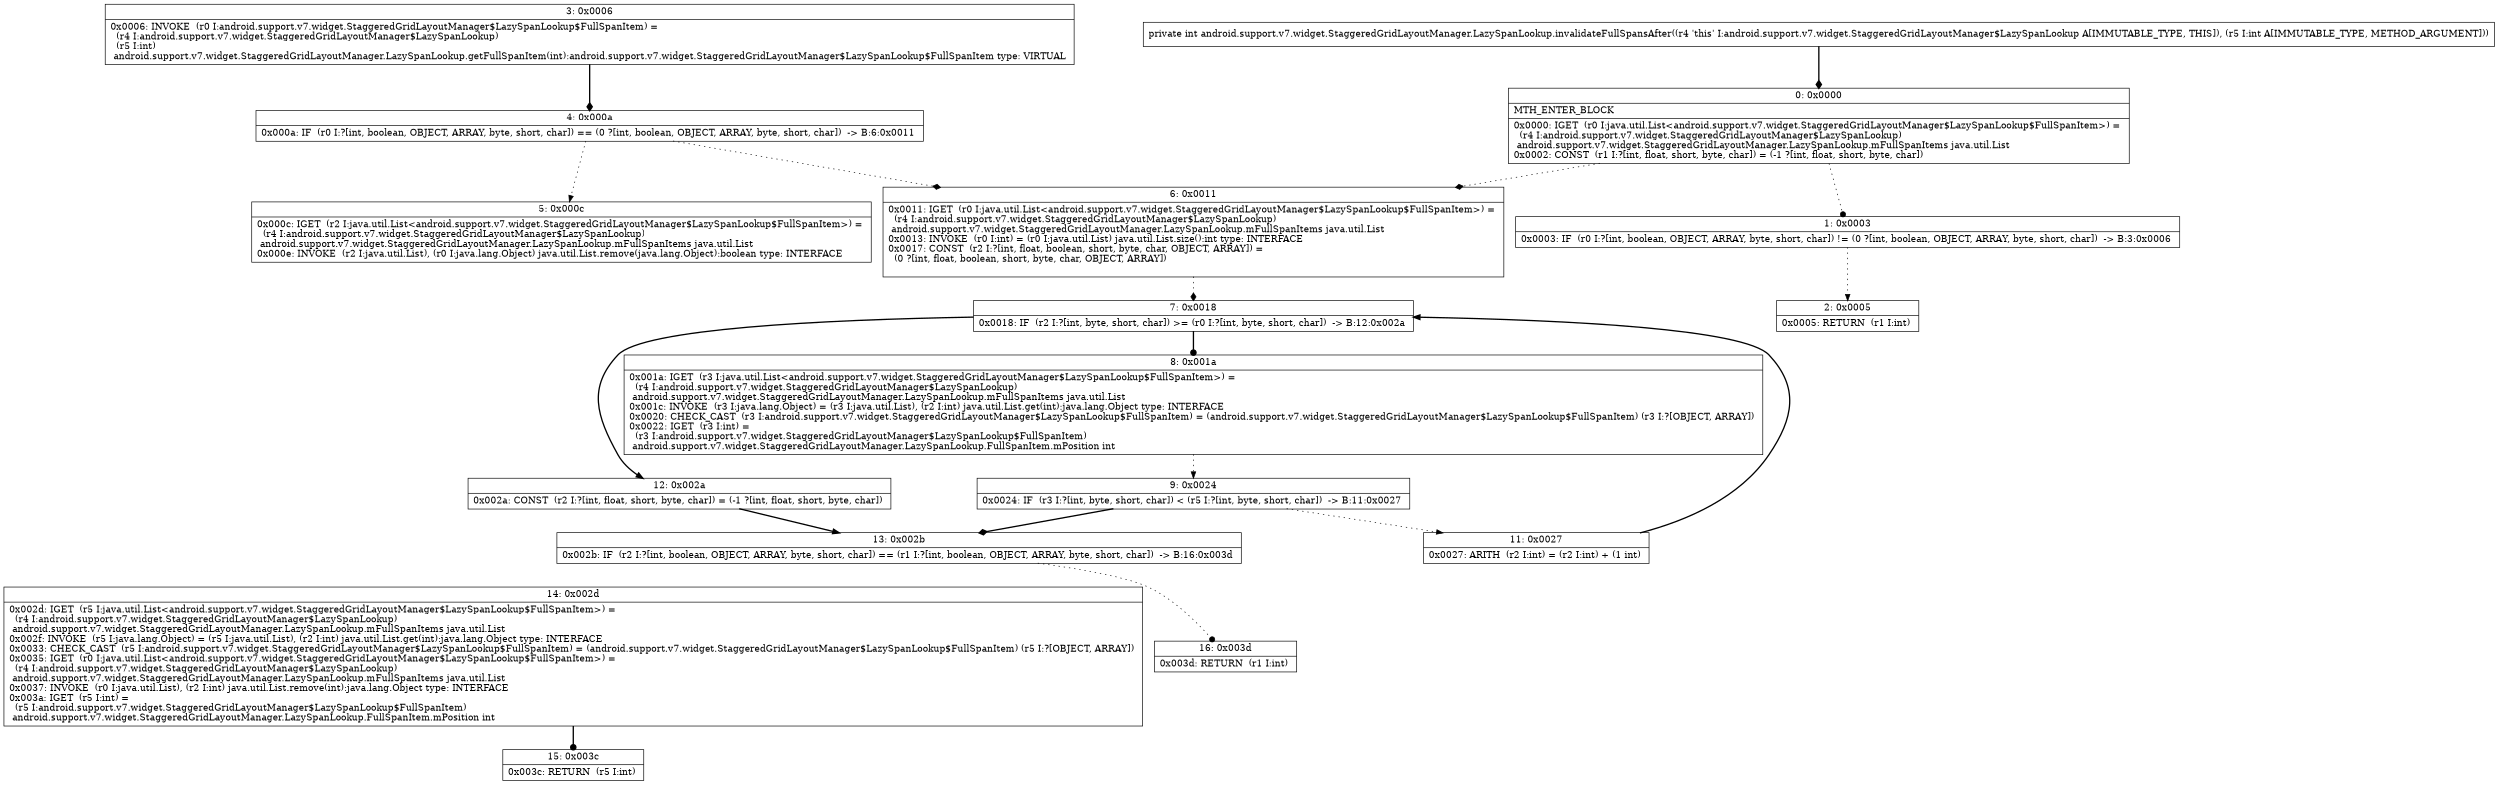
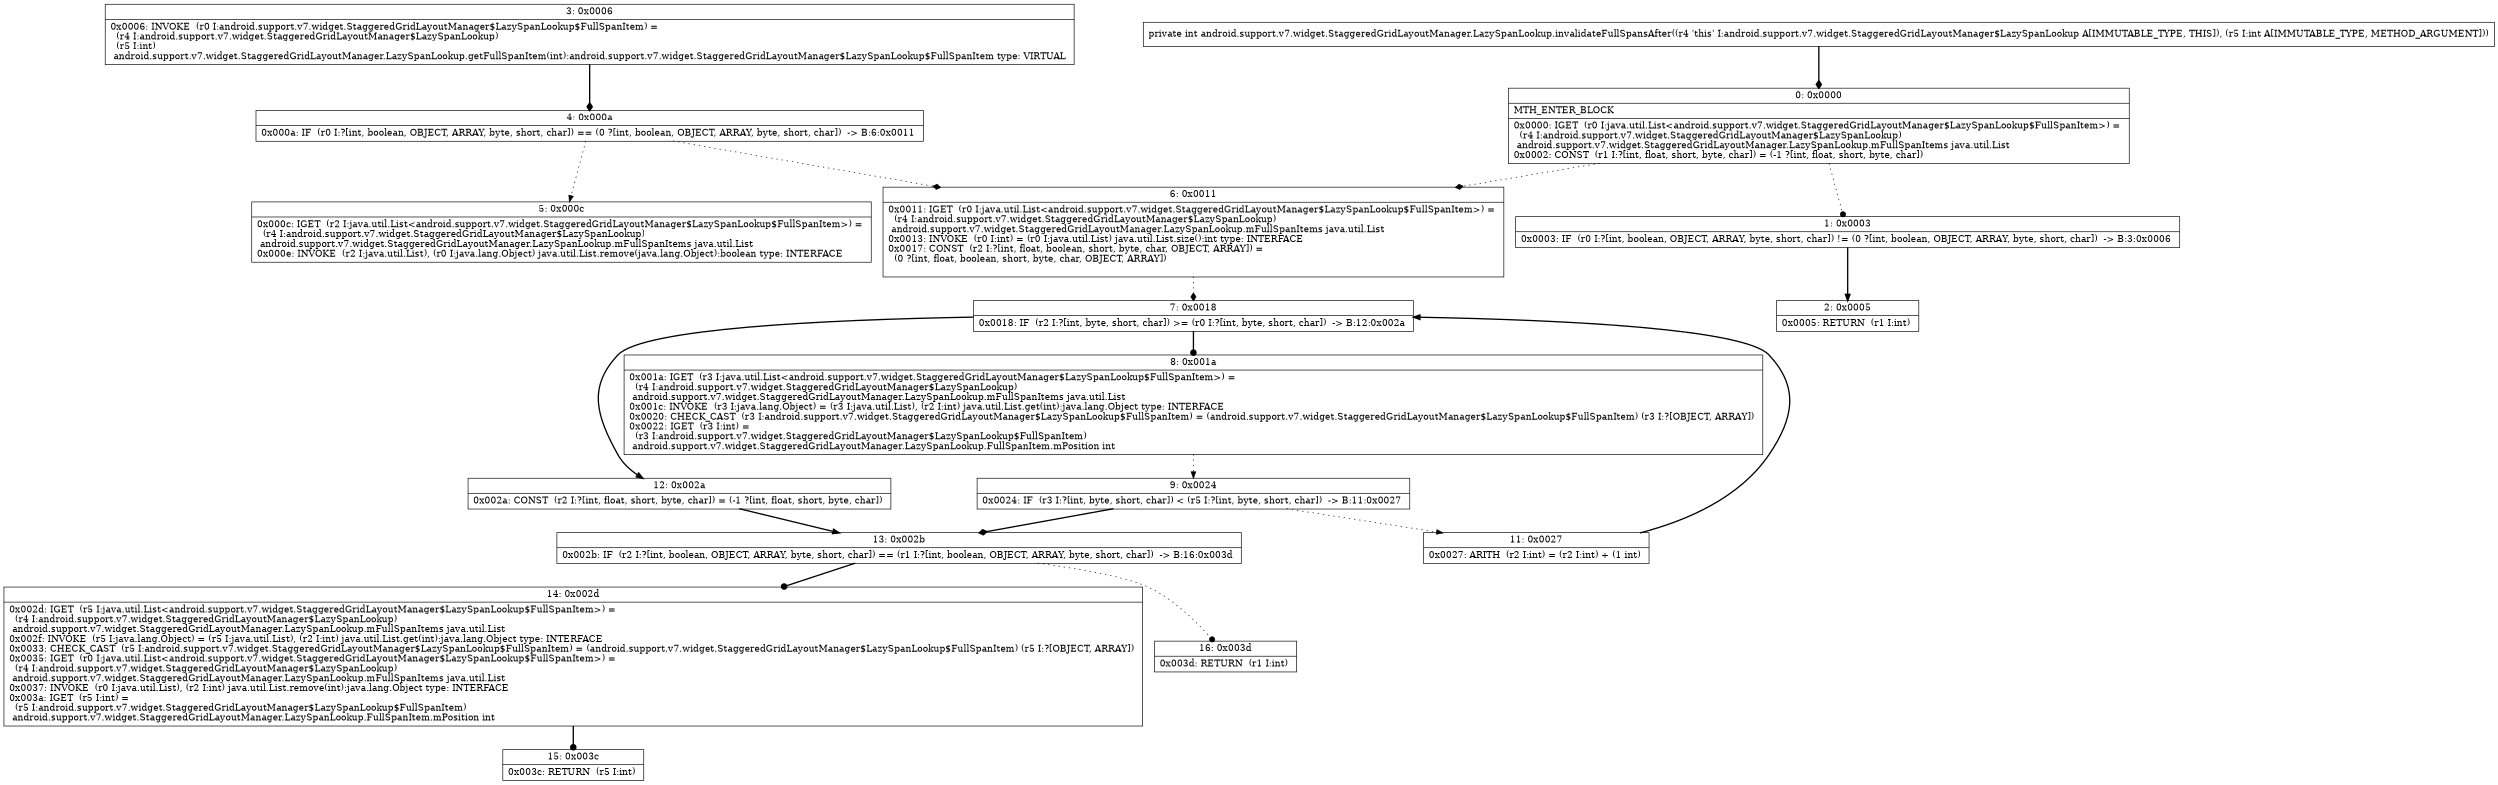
(1848, 271) -> (1848, 271)
none -> (821, 574)
